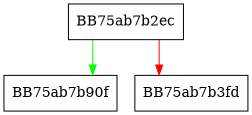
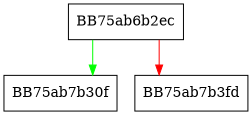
(126, 22) -> (126, 22)
(60, 93) -> (60, 93)
